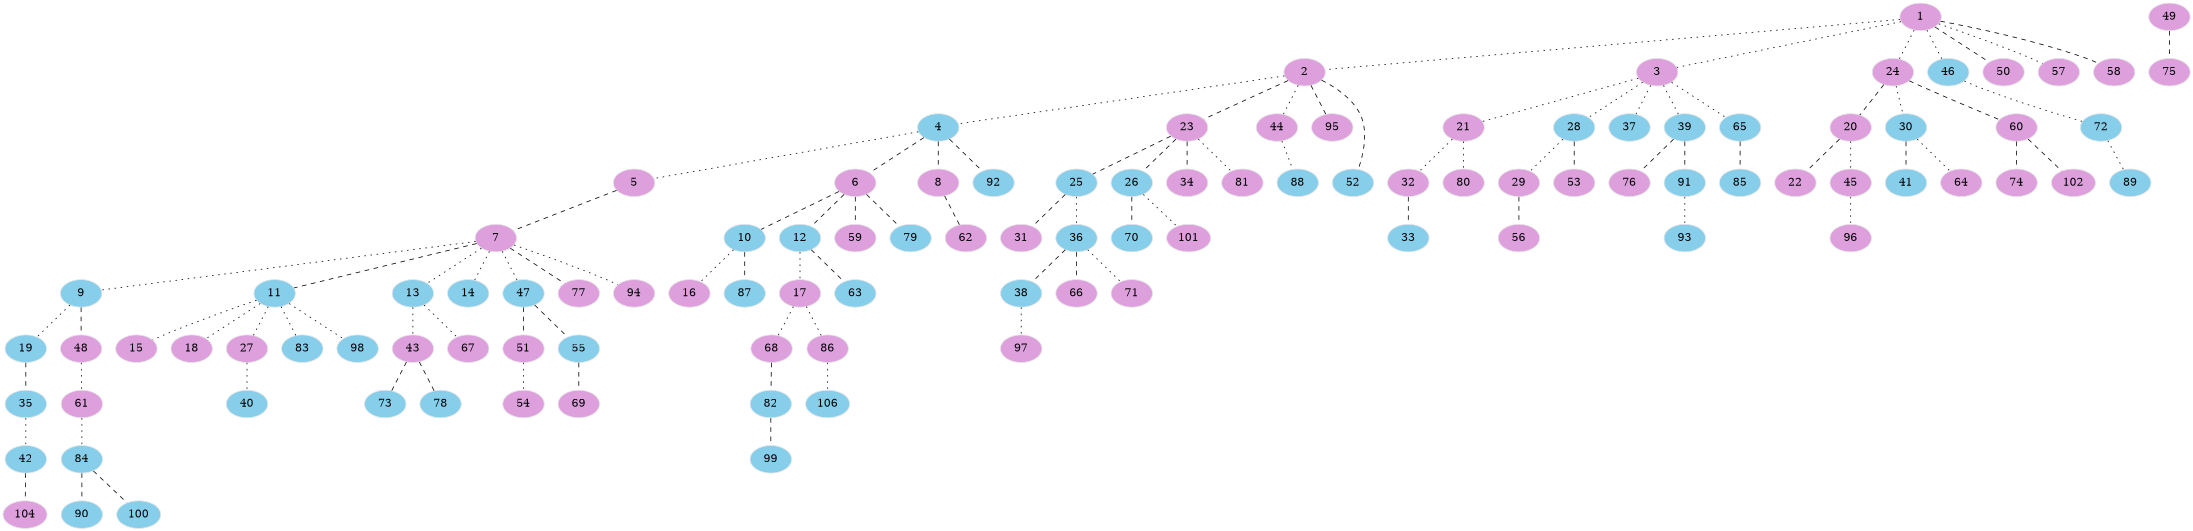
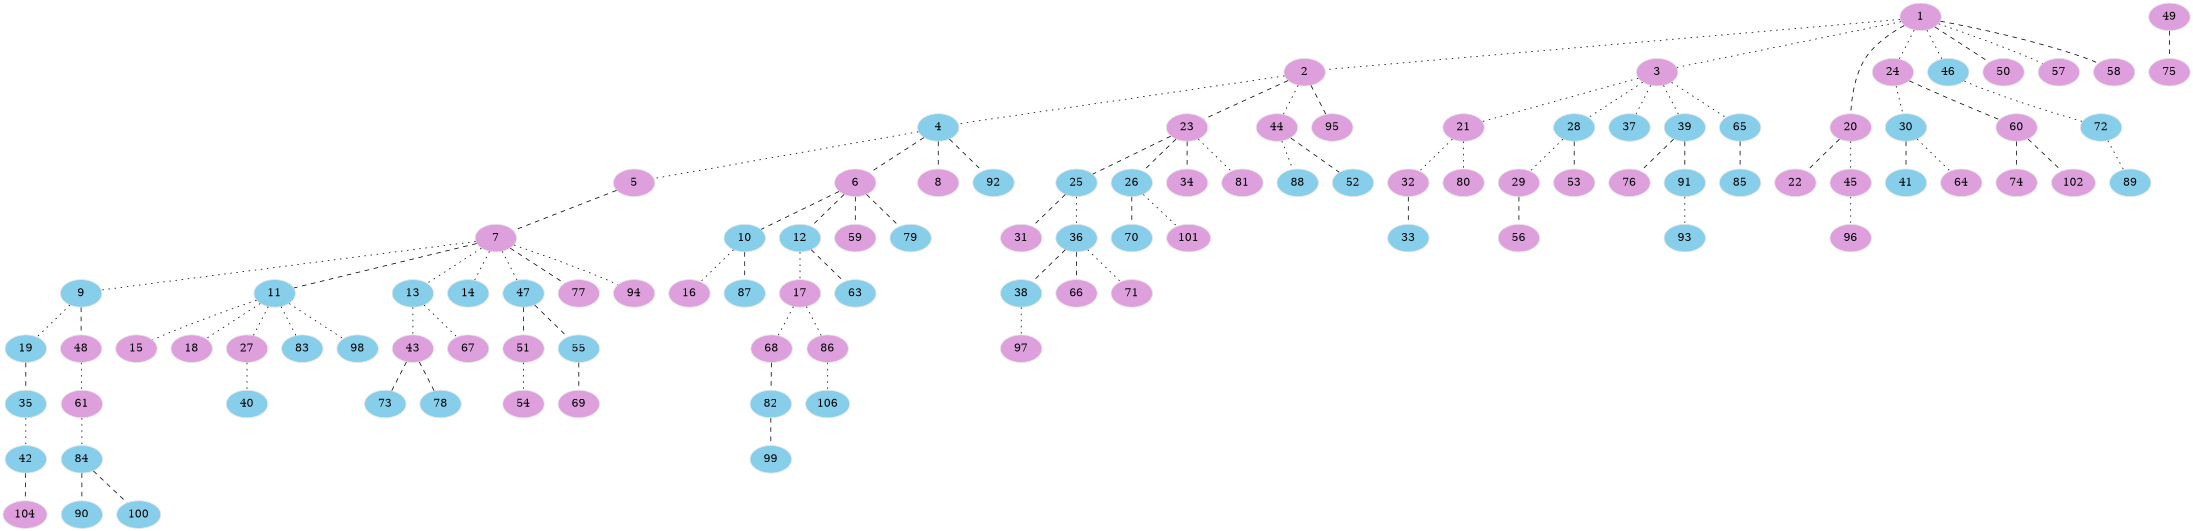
(1872, 100) -> (1864, 61)
(1361, 116) -> (1315, 155)
(966, 238) -> none
